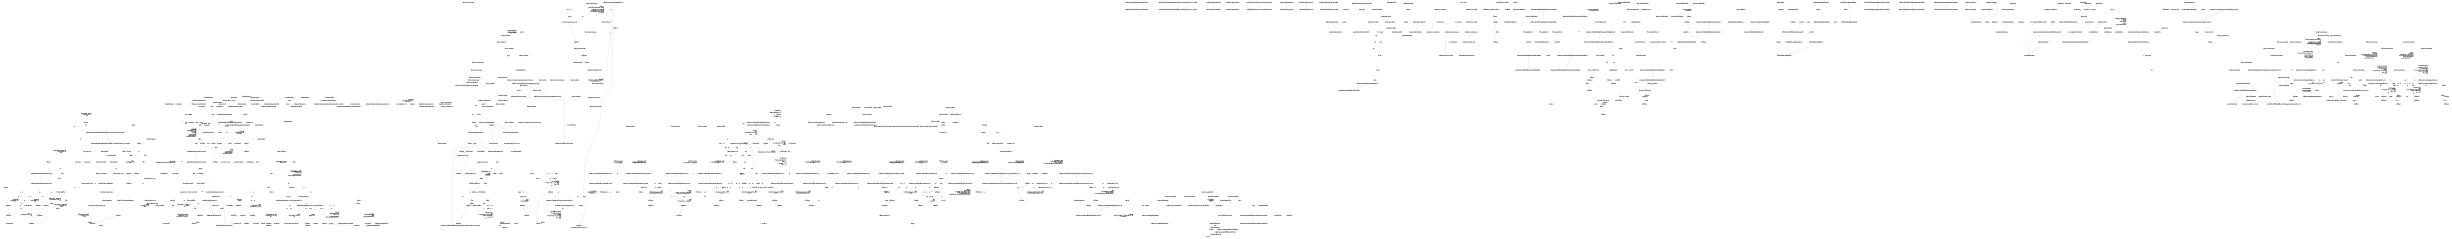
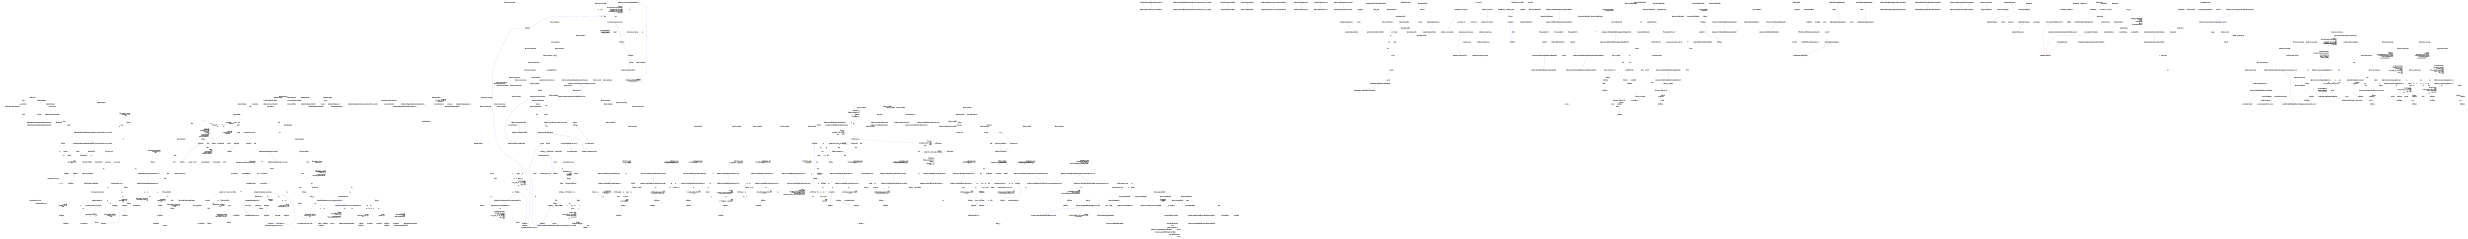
(955, 123) -> none
